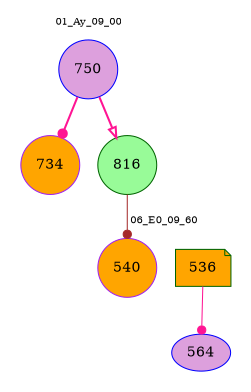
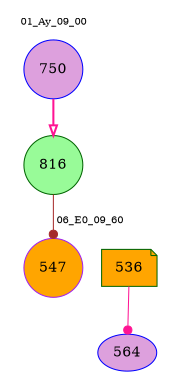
(50, 165) -> none
(127, 268) -> (53, 268)
